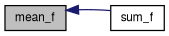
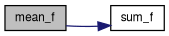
(95, 10) -> (82, 26)
